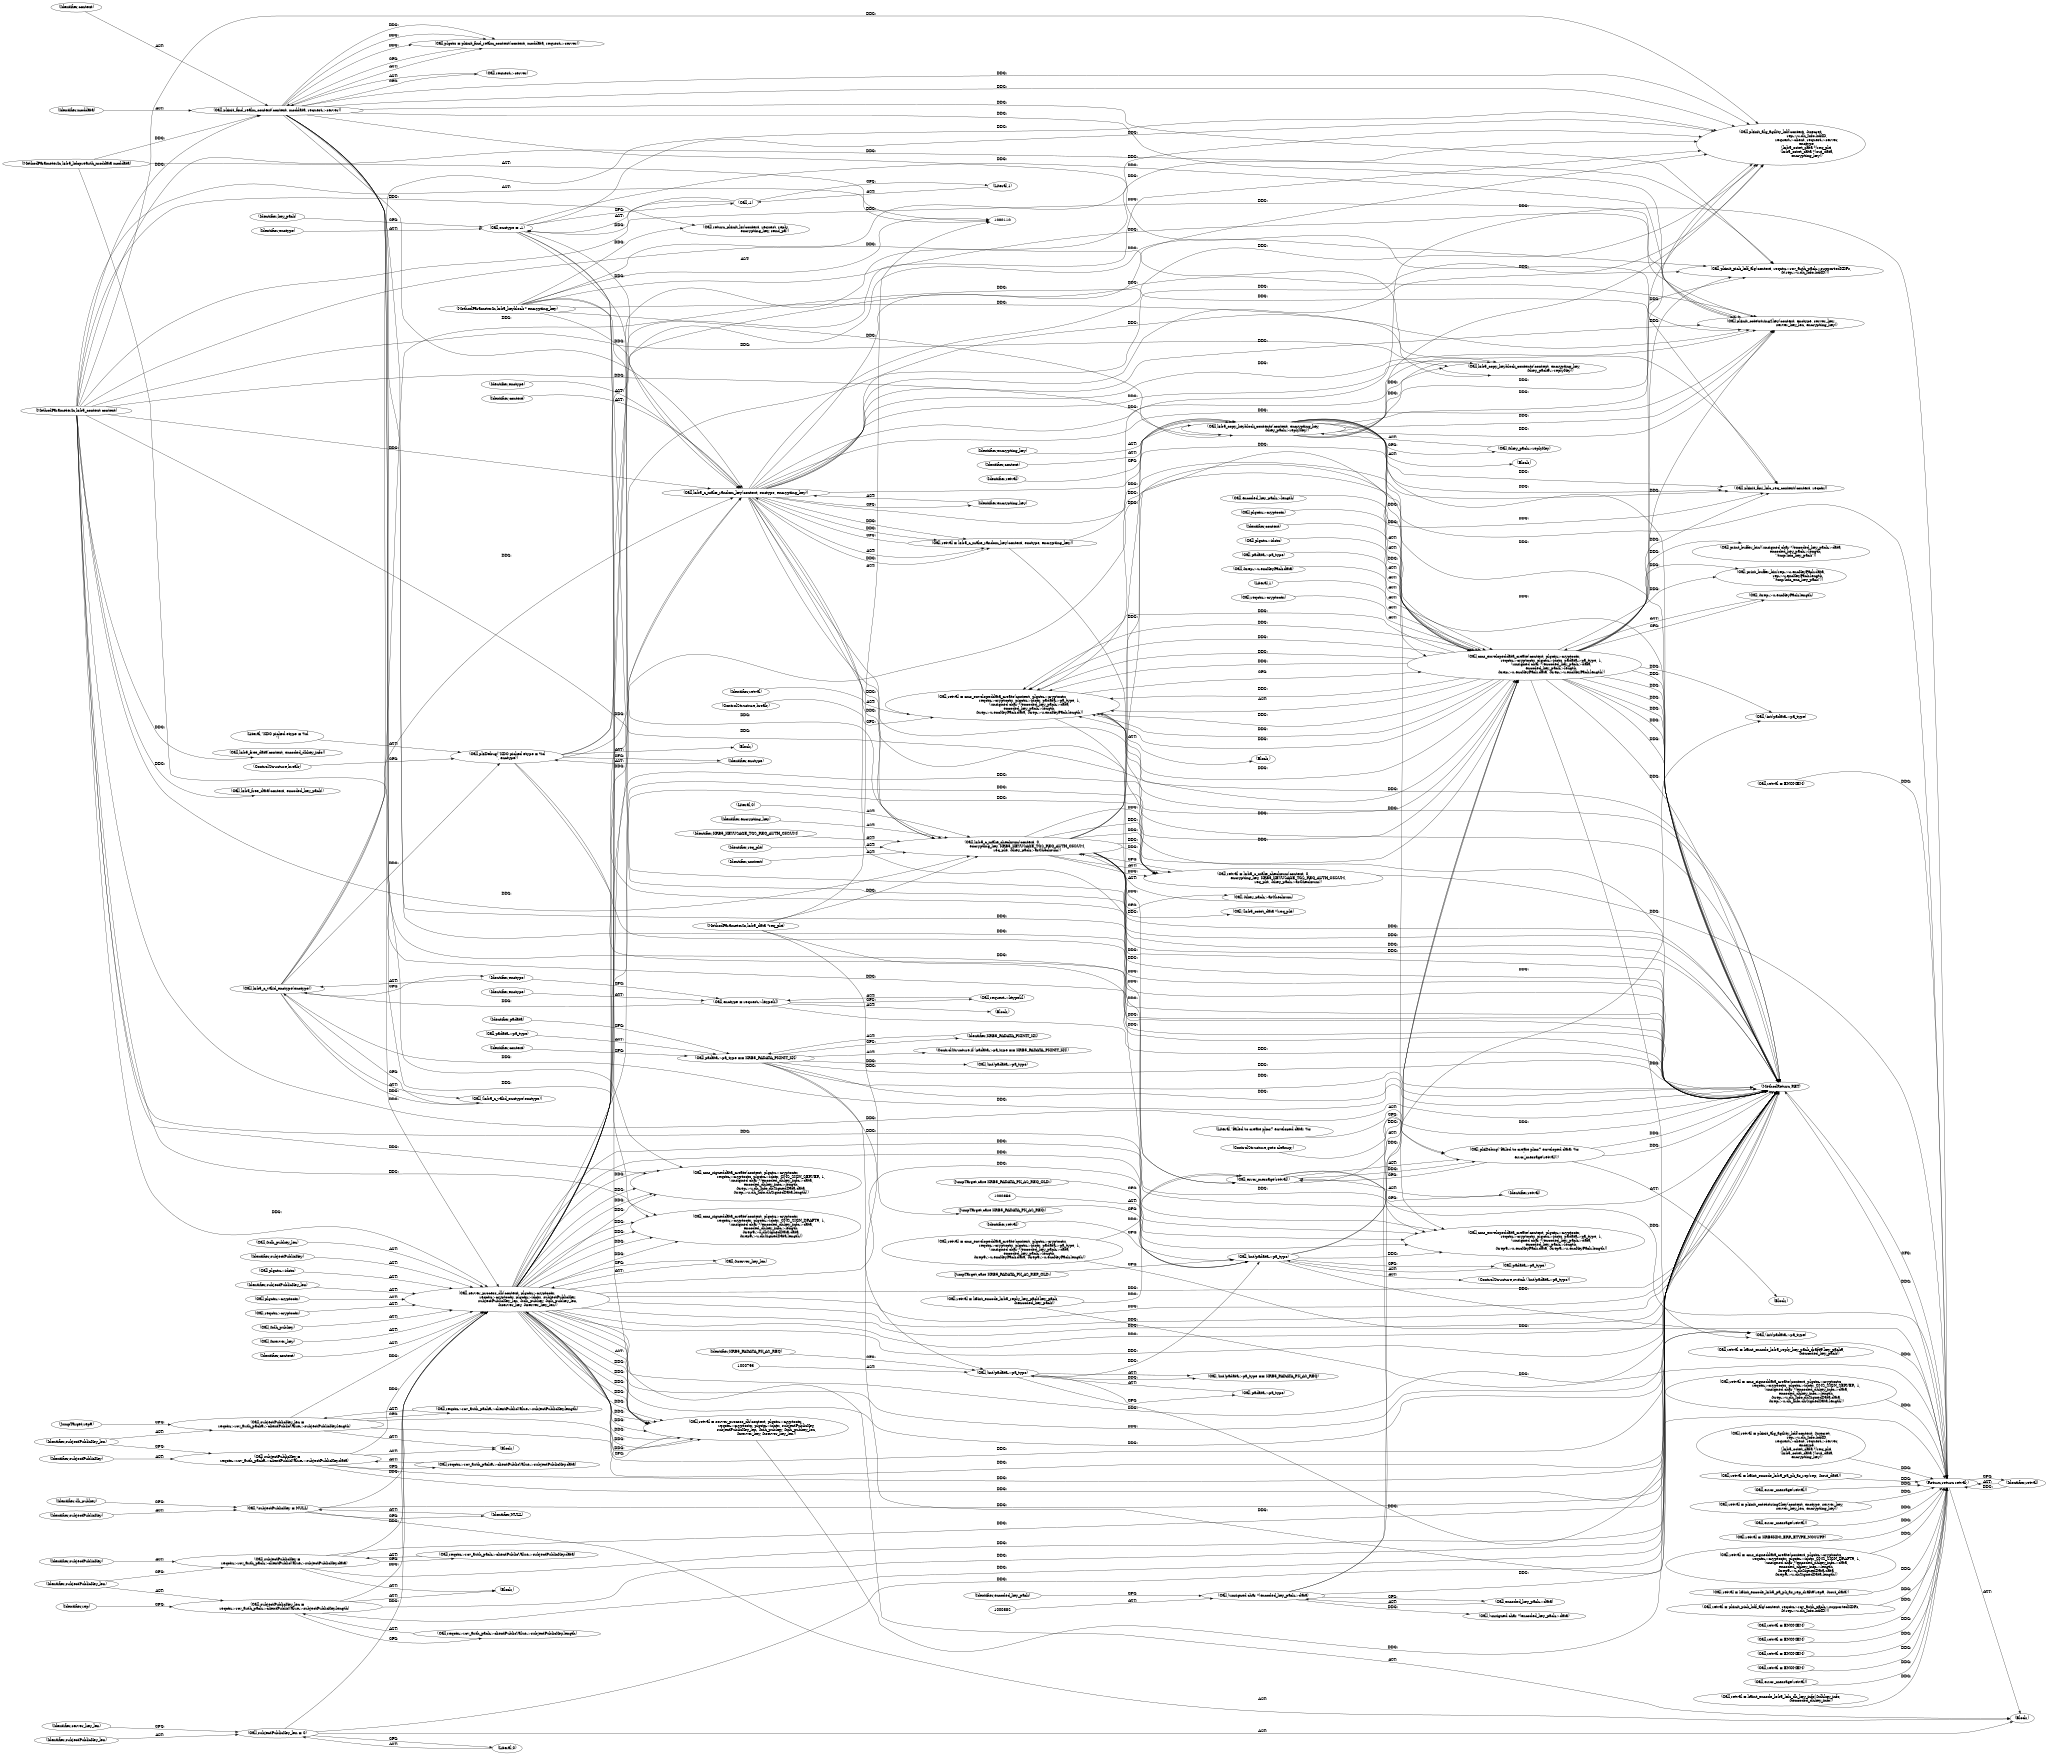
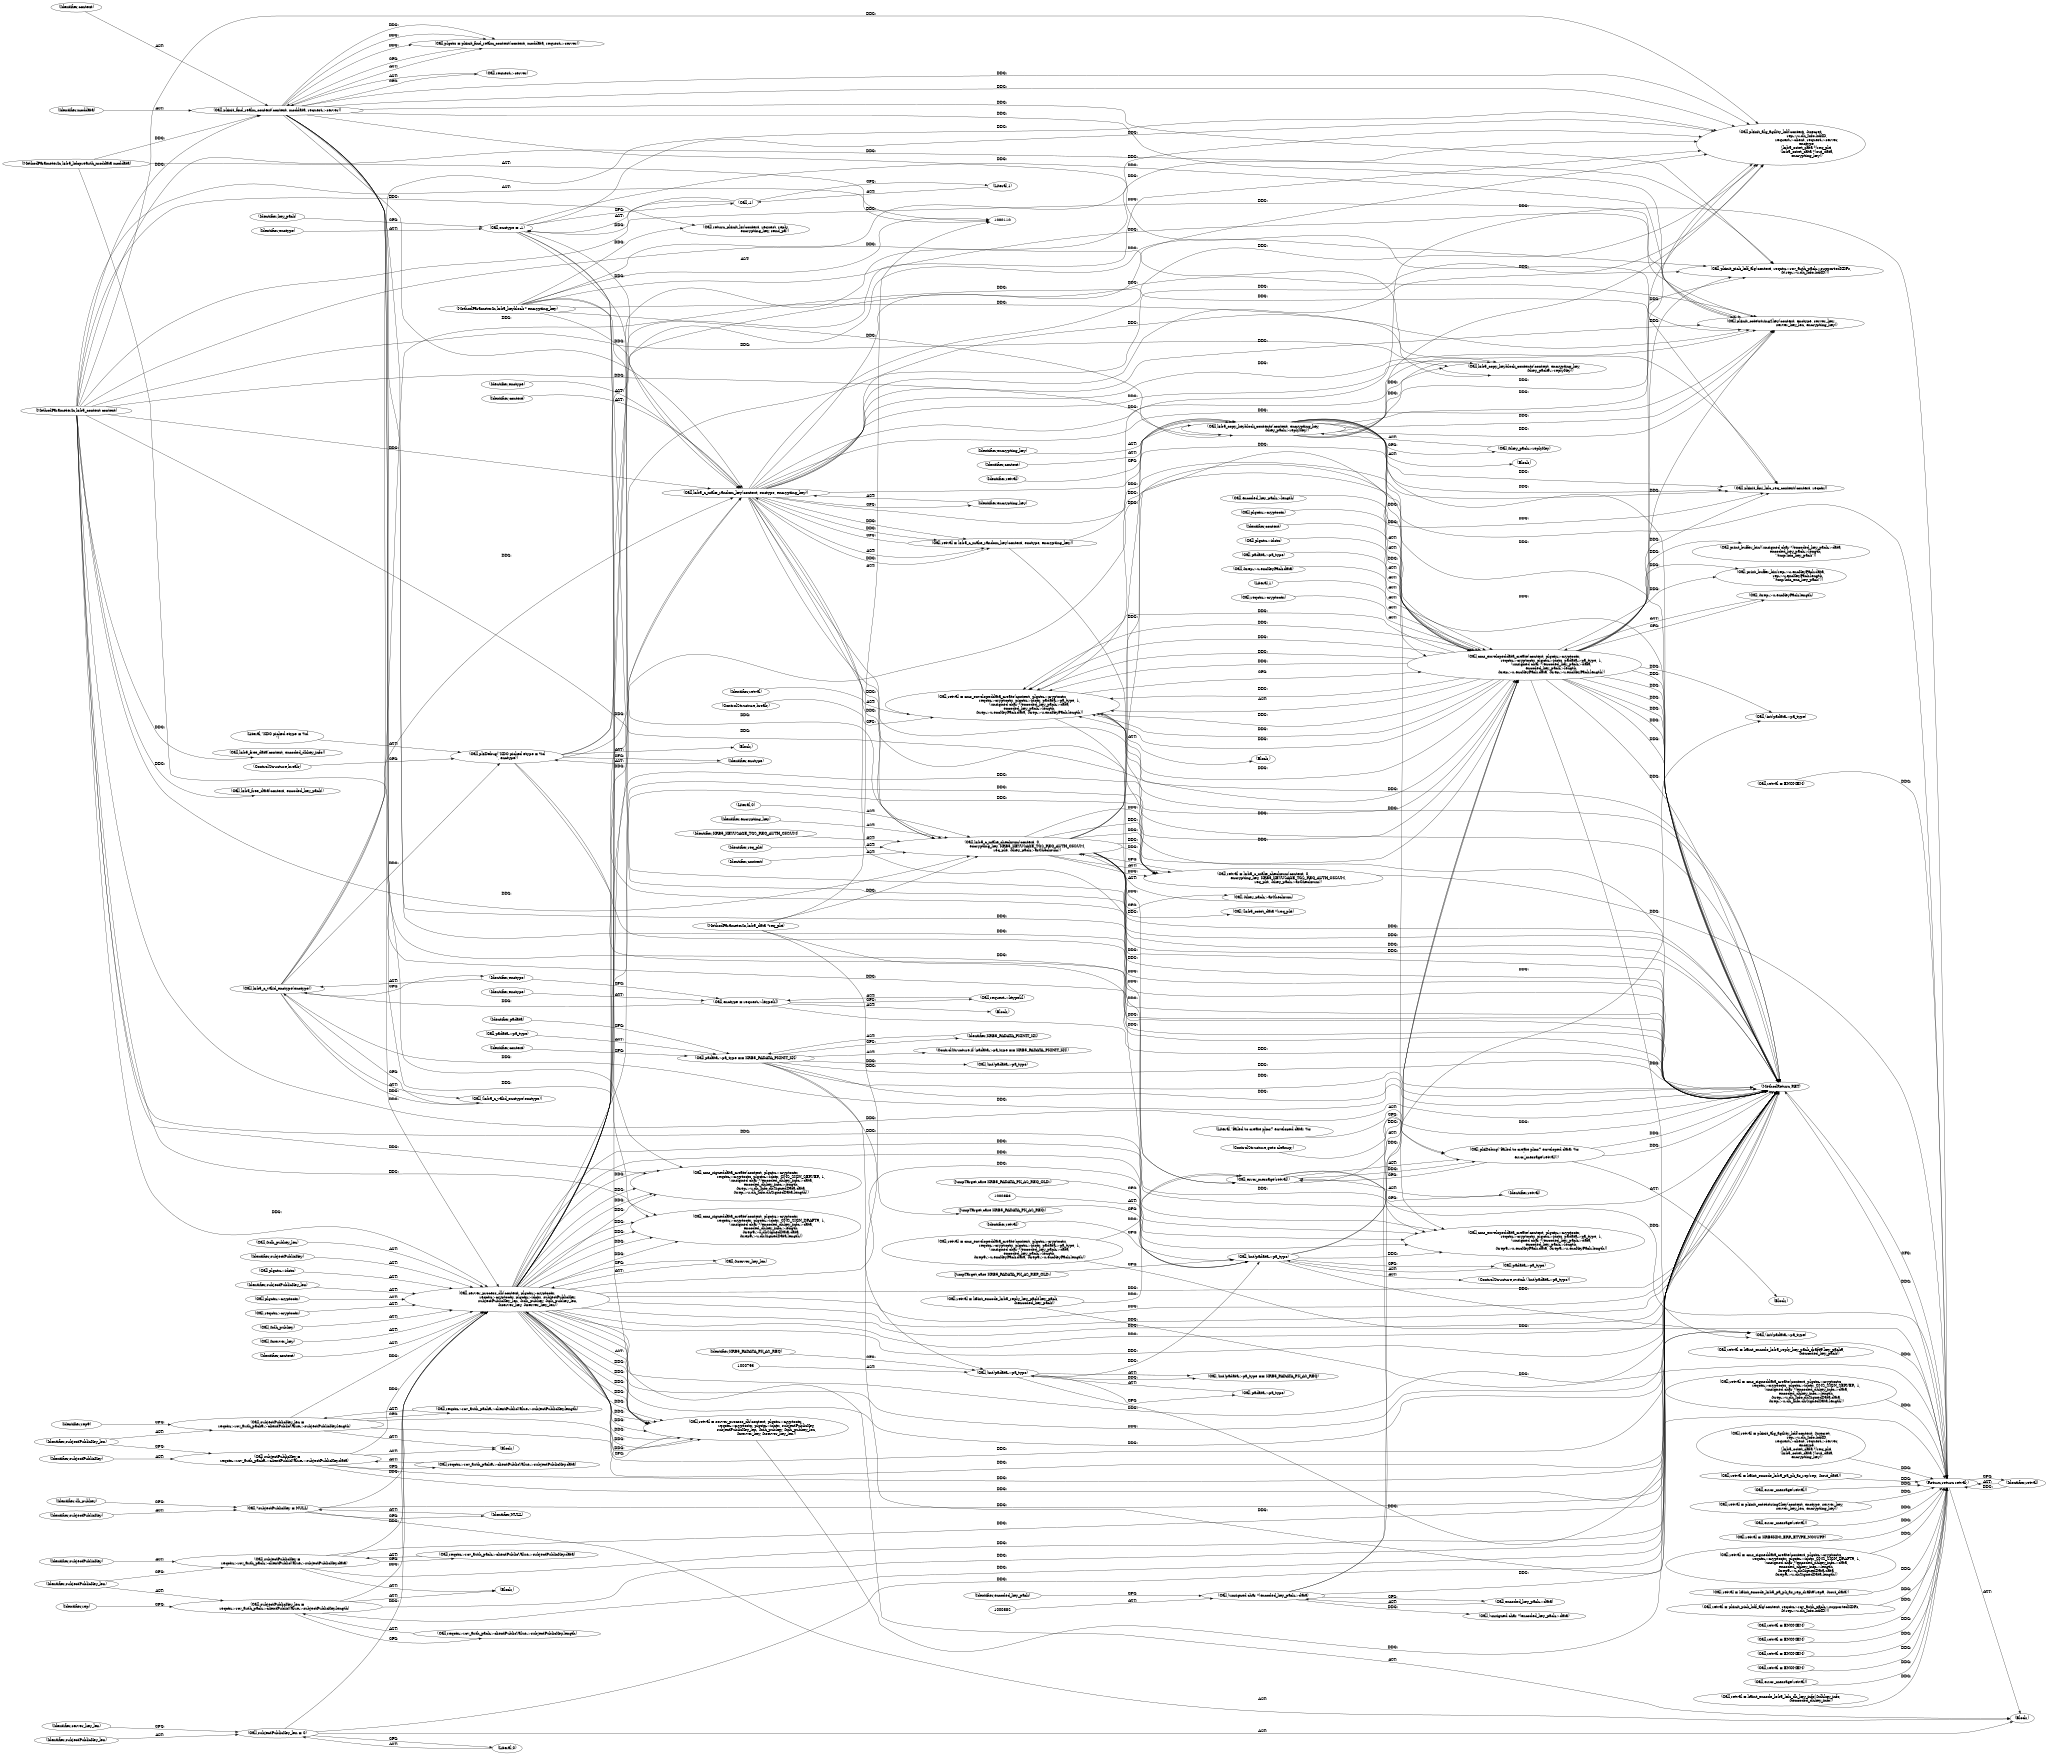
(76, 1425) -> (76, 1425)
